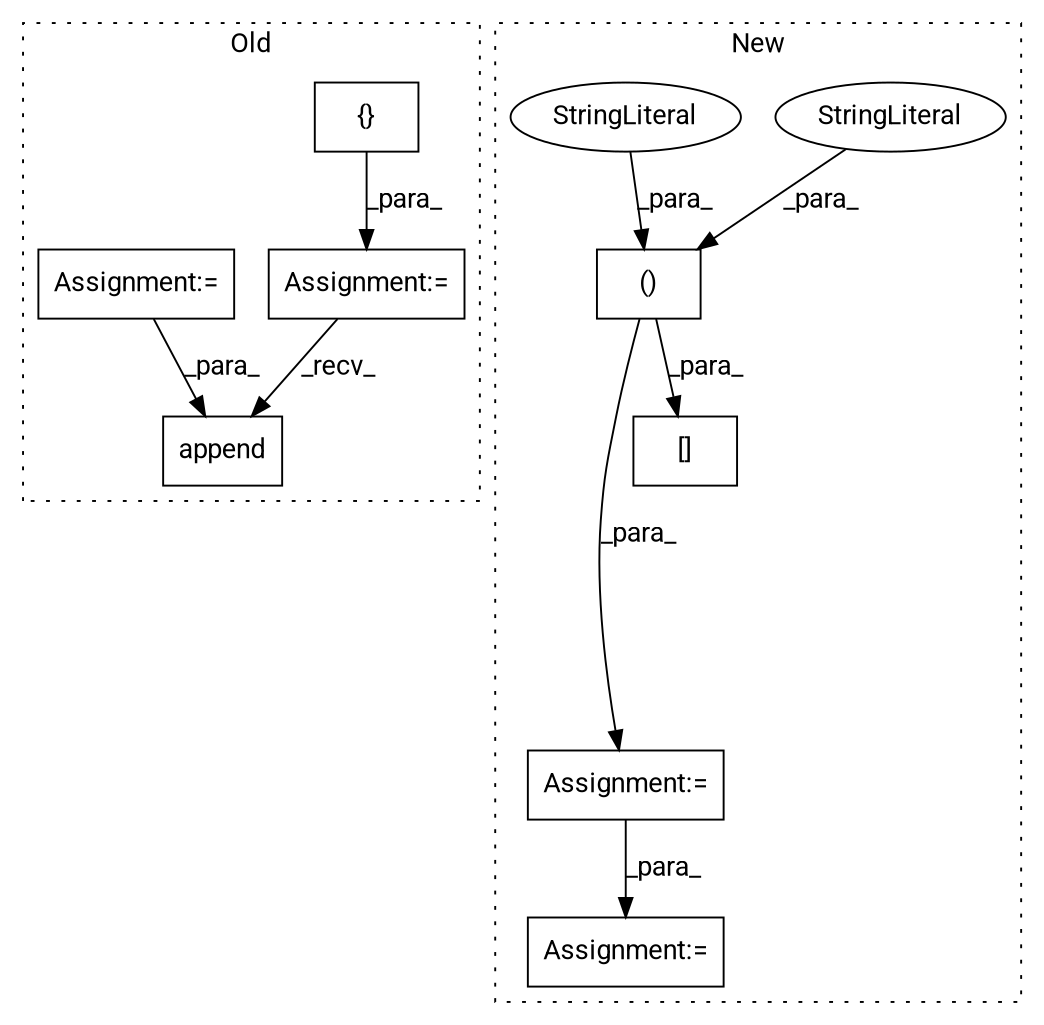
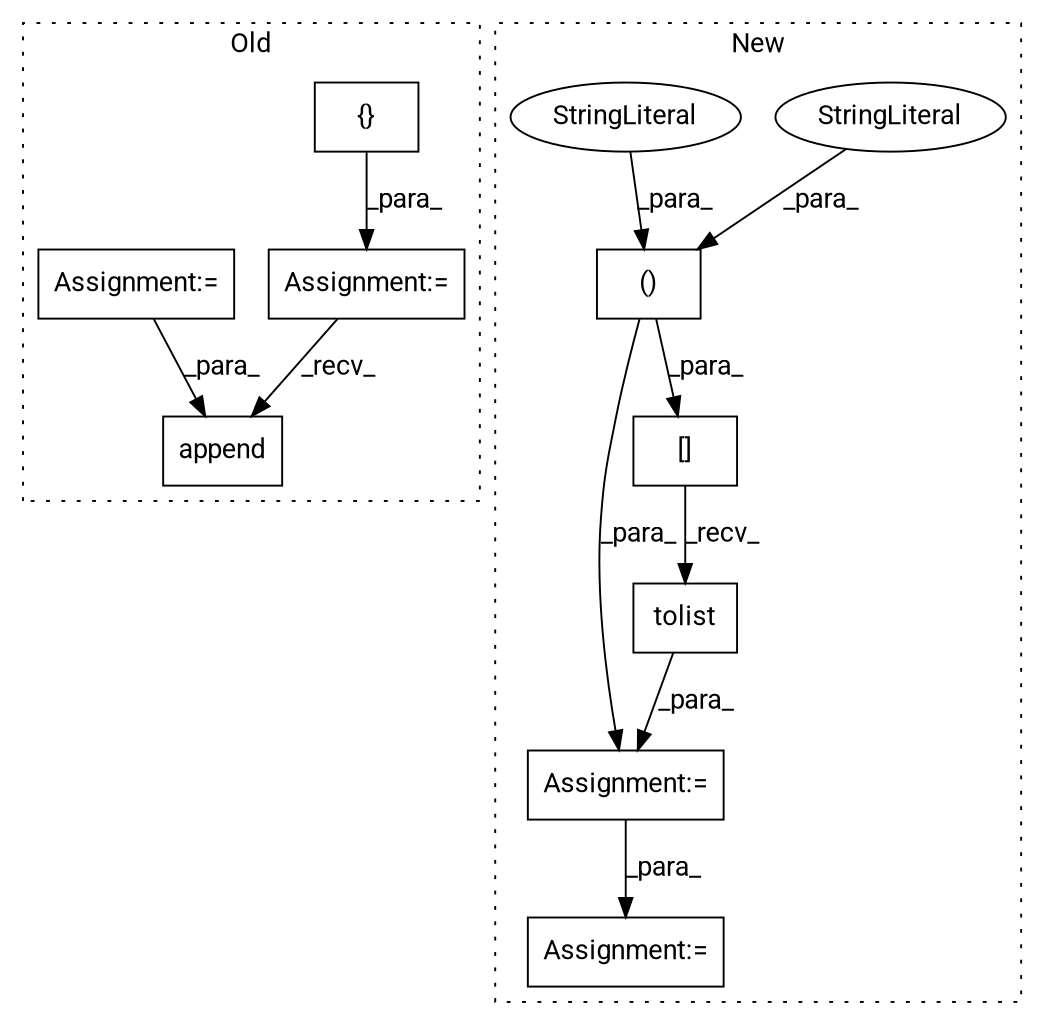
none -> (685, 618)
